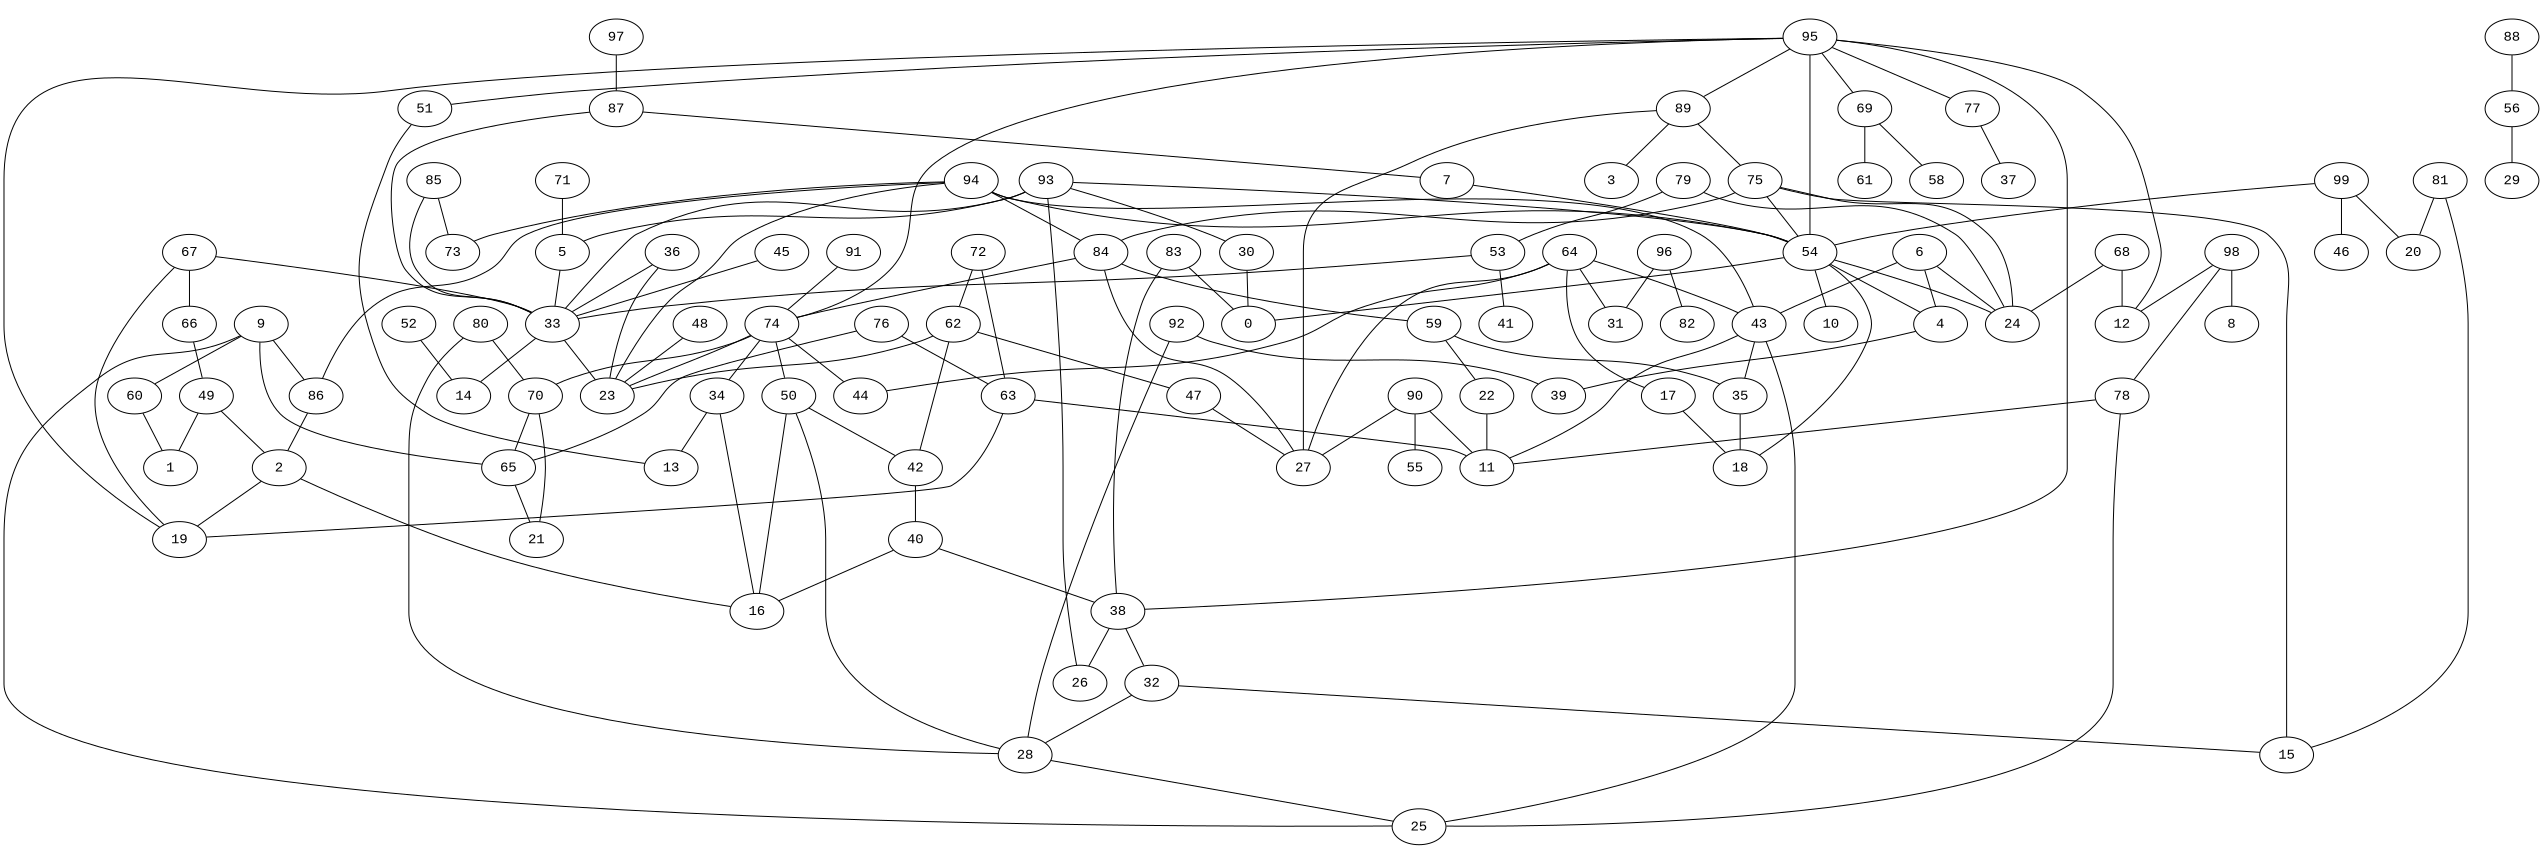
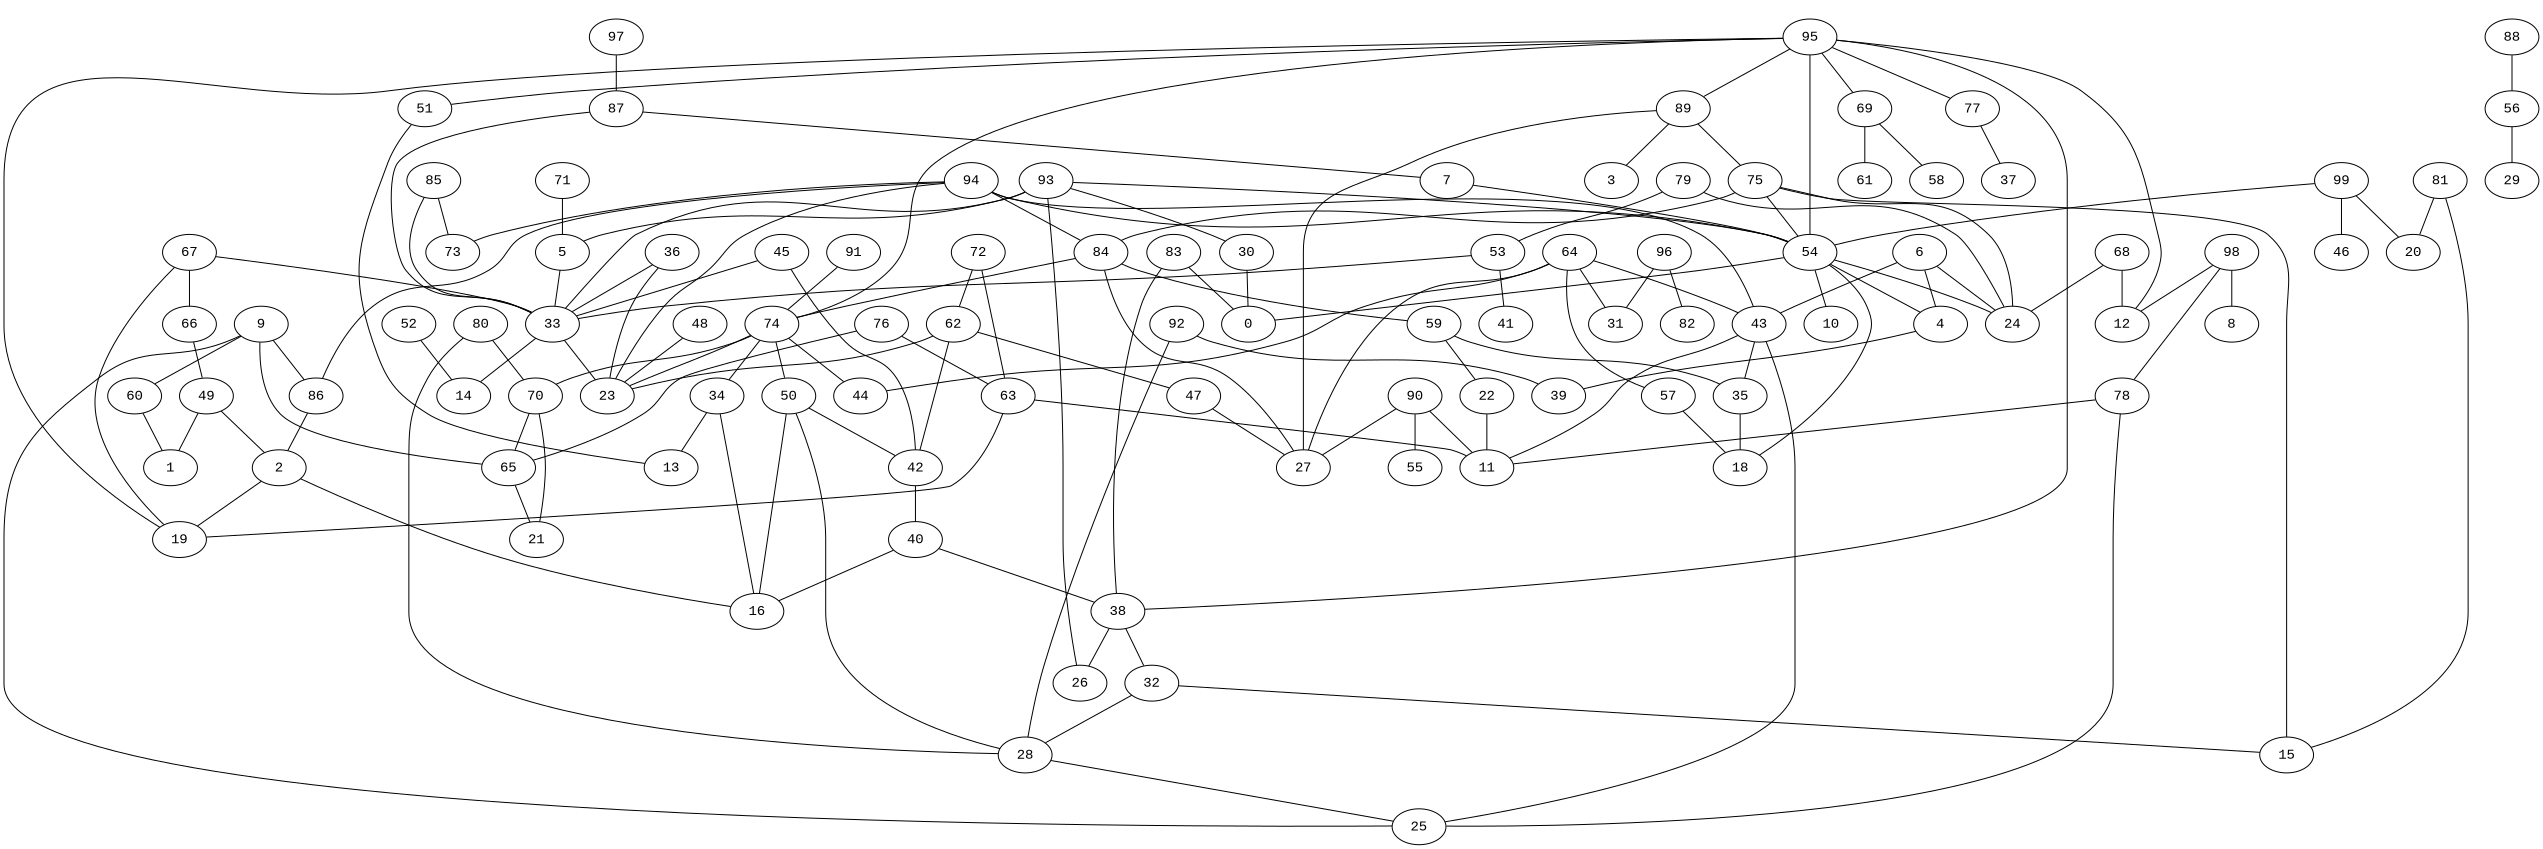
none -> (855, 350)
(1668, 396) -> (1668, 396)
